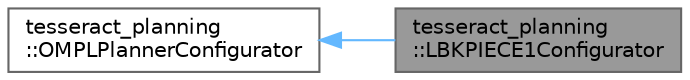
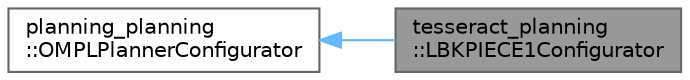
(164, 40) -> (164, 40)
